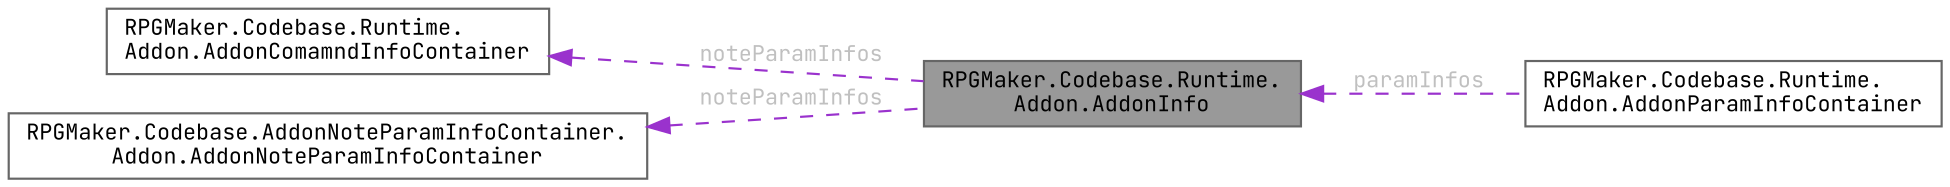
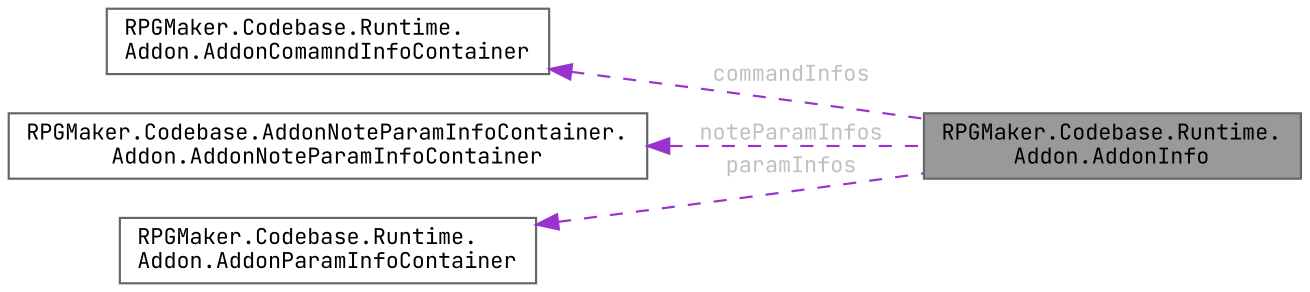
(786, 56) -> (786, 75)
(1424, 94) -> (741, 198)
